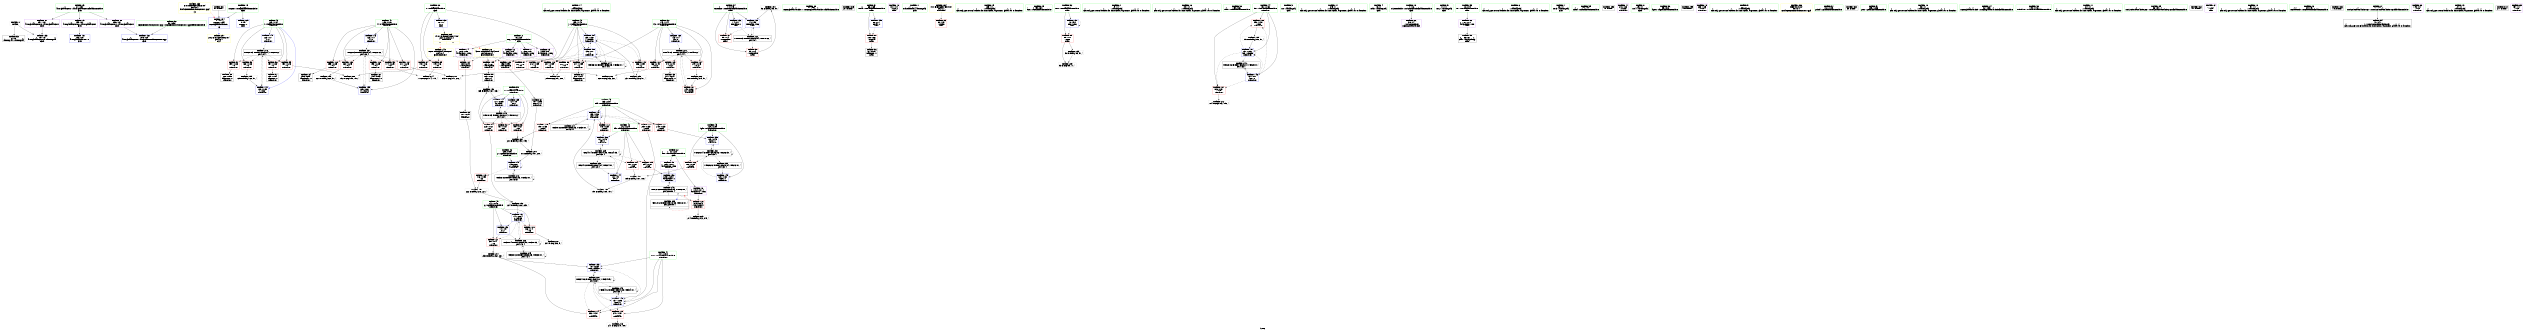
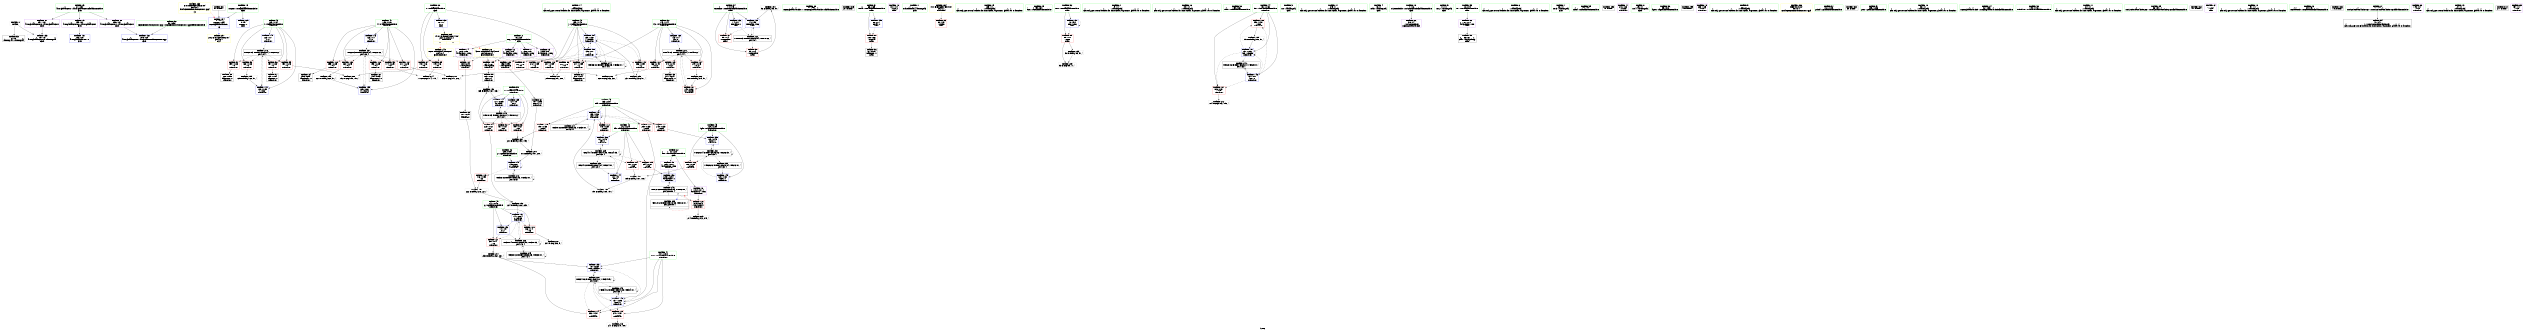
(296, 62) -> (296, 62)
